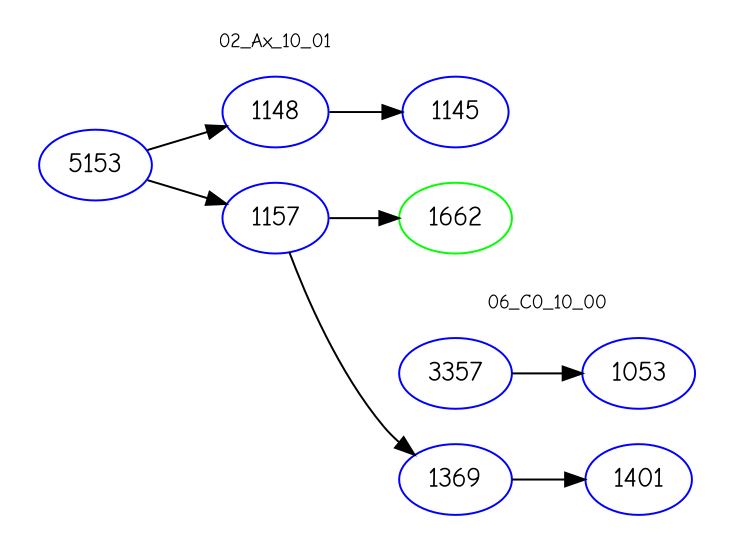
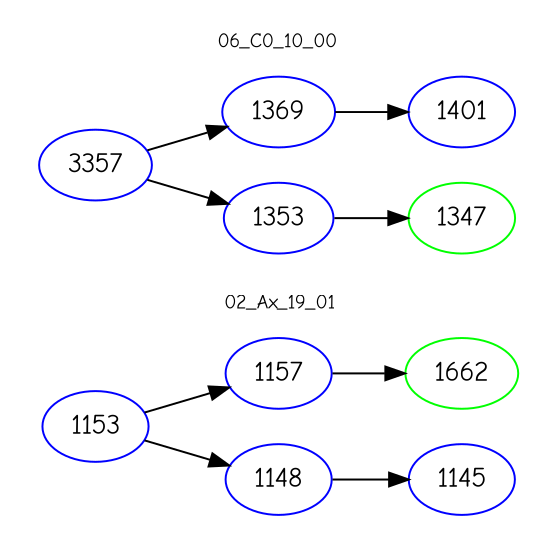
(276, 42) -> (280, 304)
(96, 165) -> (96, 426)
none -> (462, 218)
(335, 353) -> (178, 141)
(639, 373) -> (279, 218)
